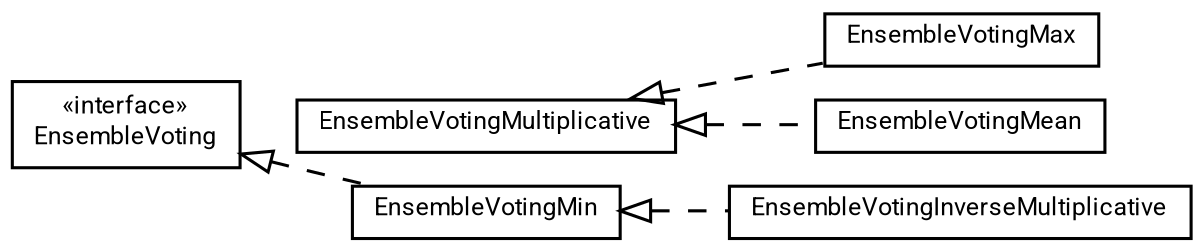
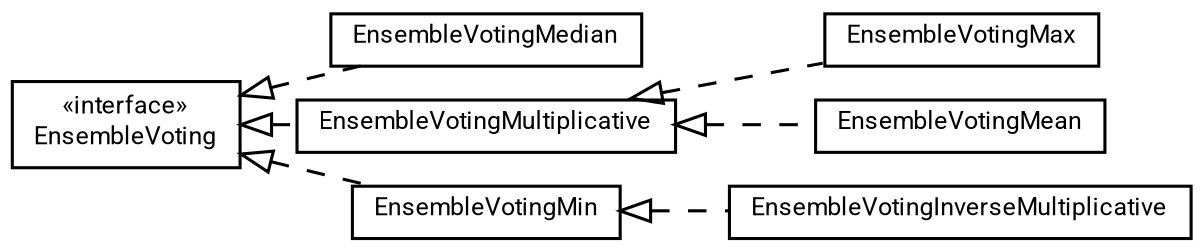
none -> (485, 38)
none -> (283, 125)
